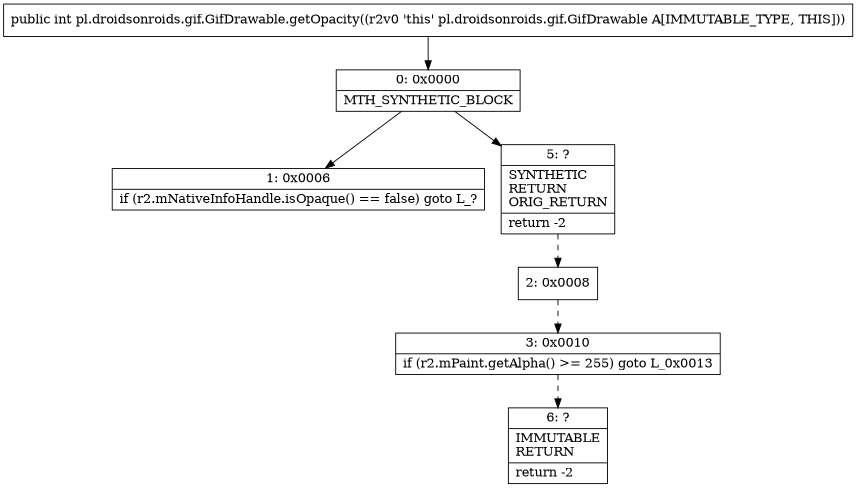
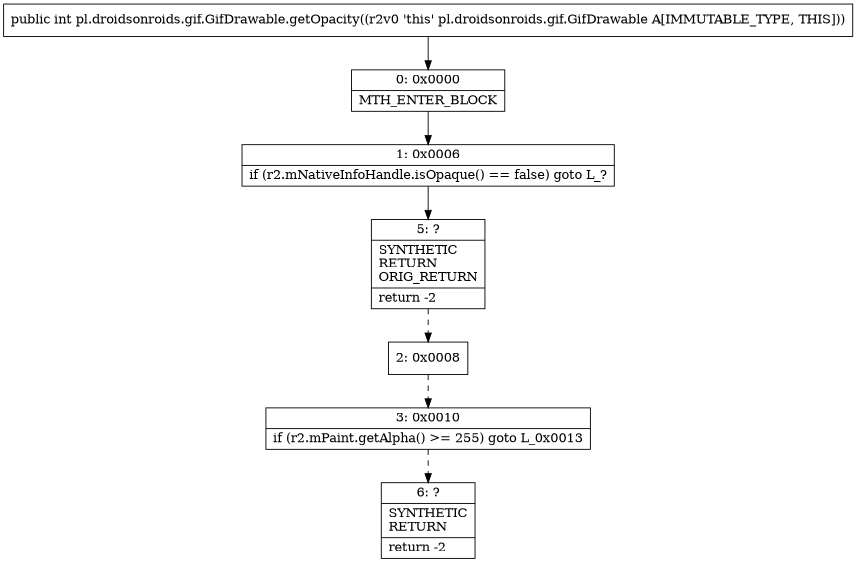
(428, 101) -> (428, 101)
(474, 126) -> (428, 198)
(558, 439) -> (428, 513)
